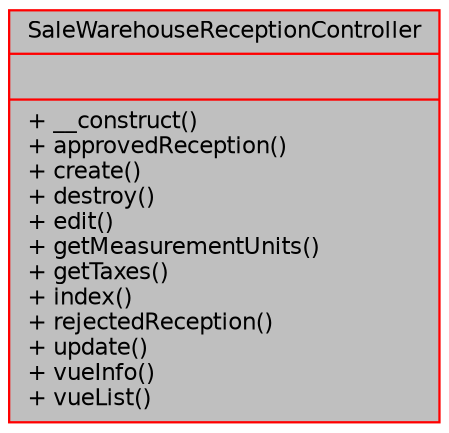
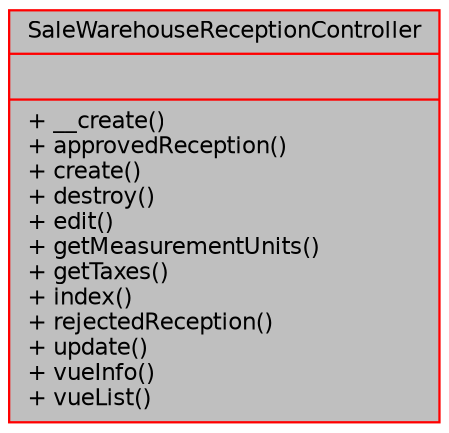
(113, 121) -> (97, 121)
